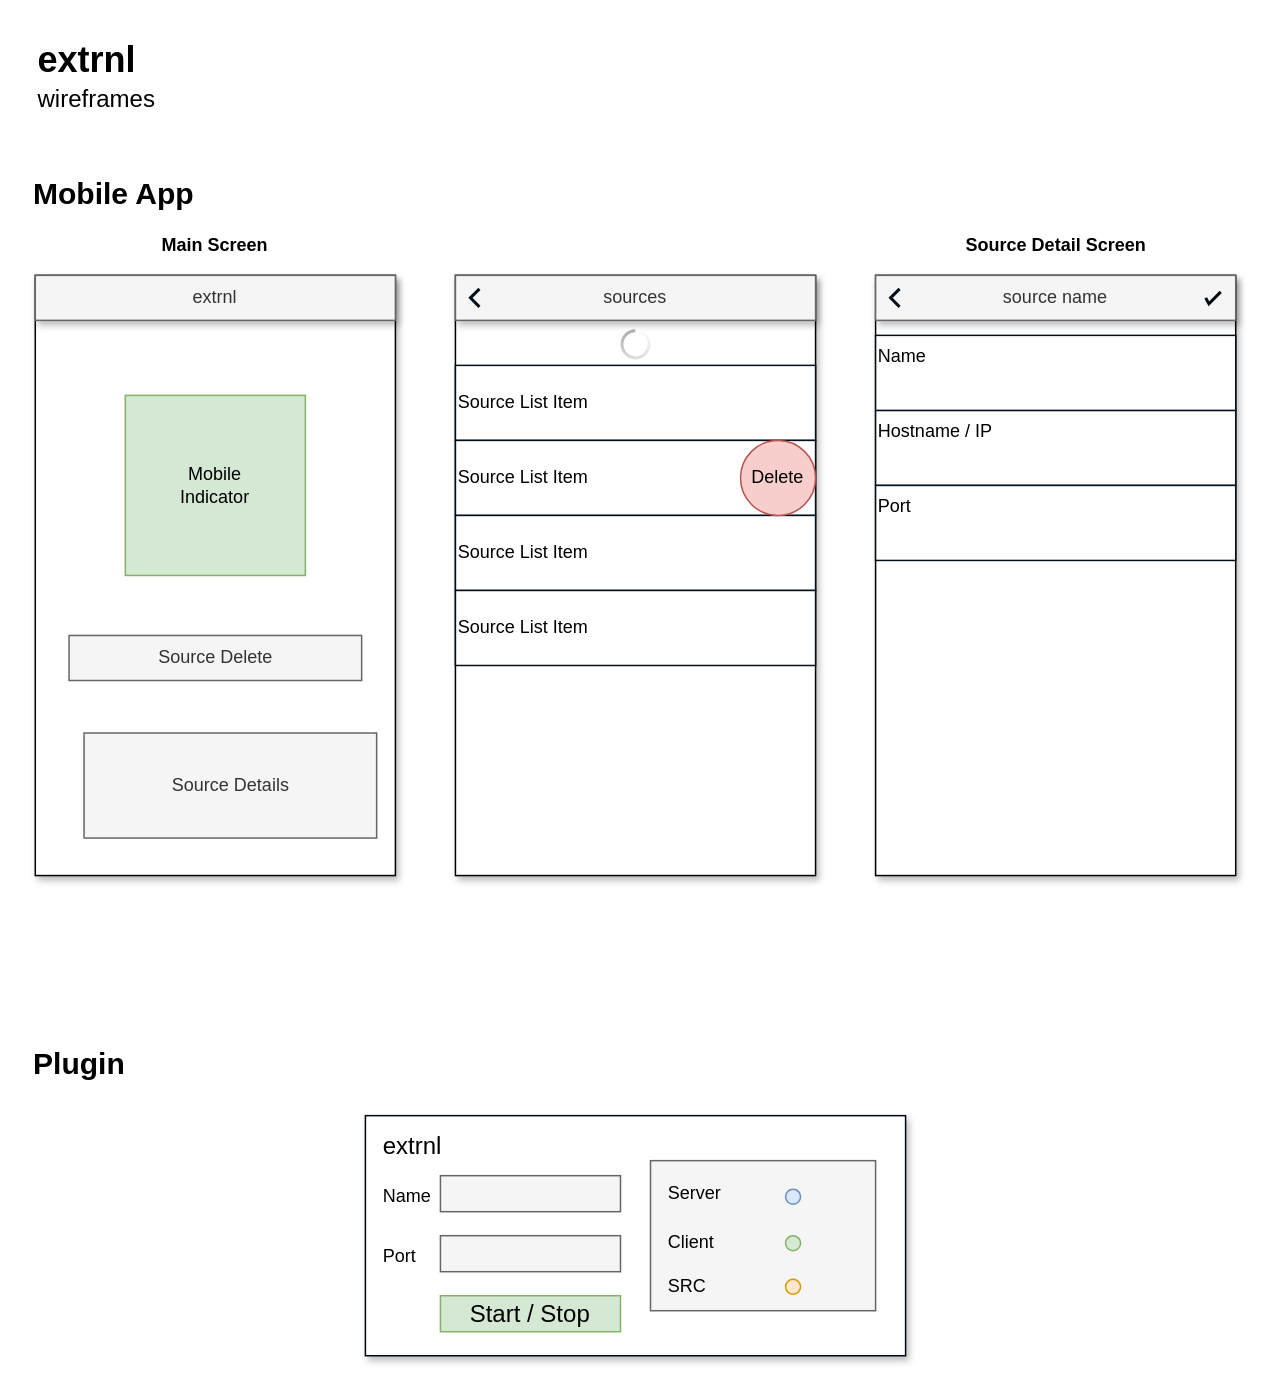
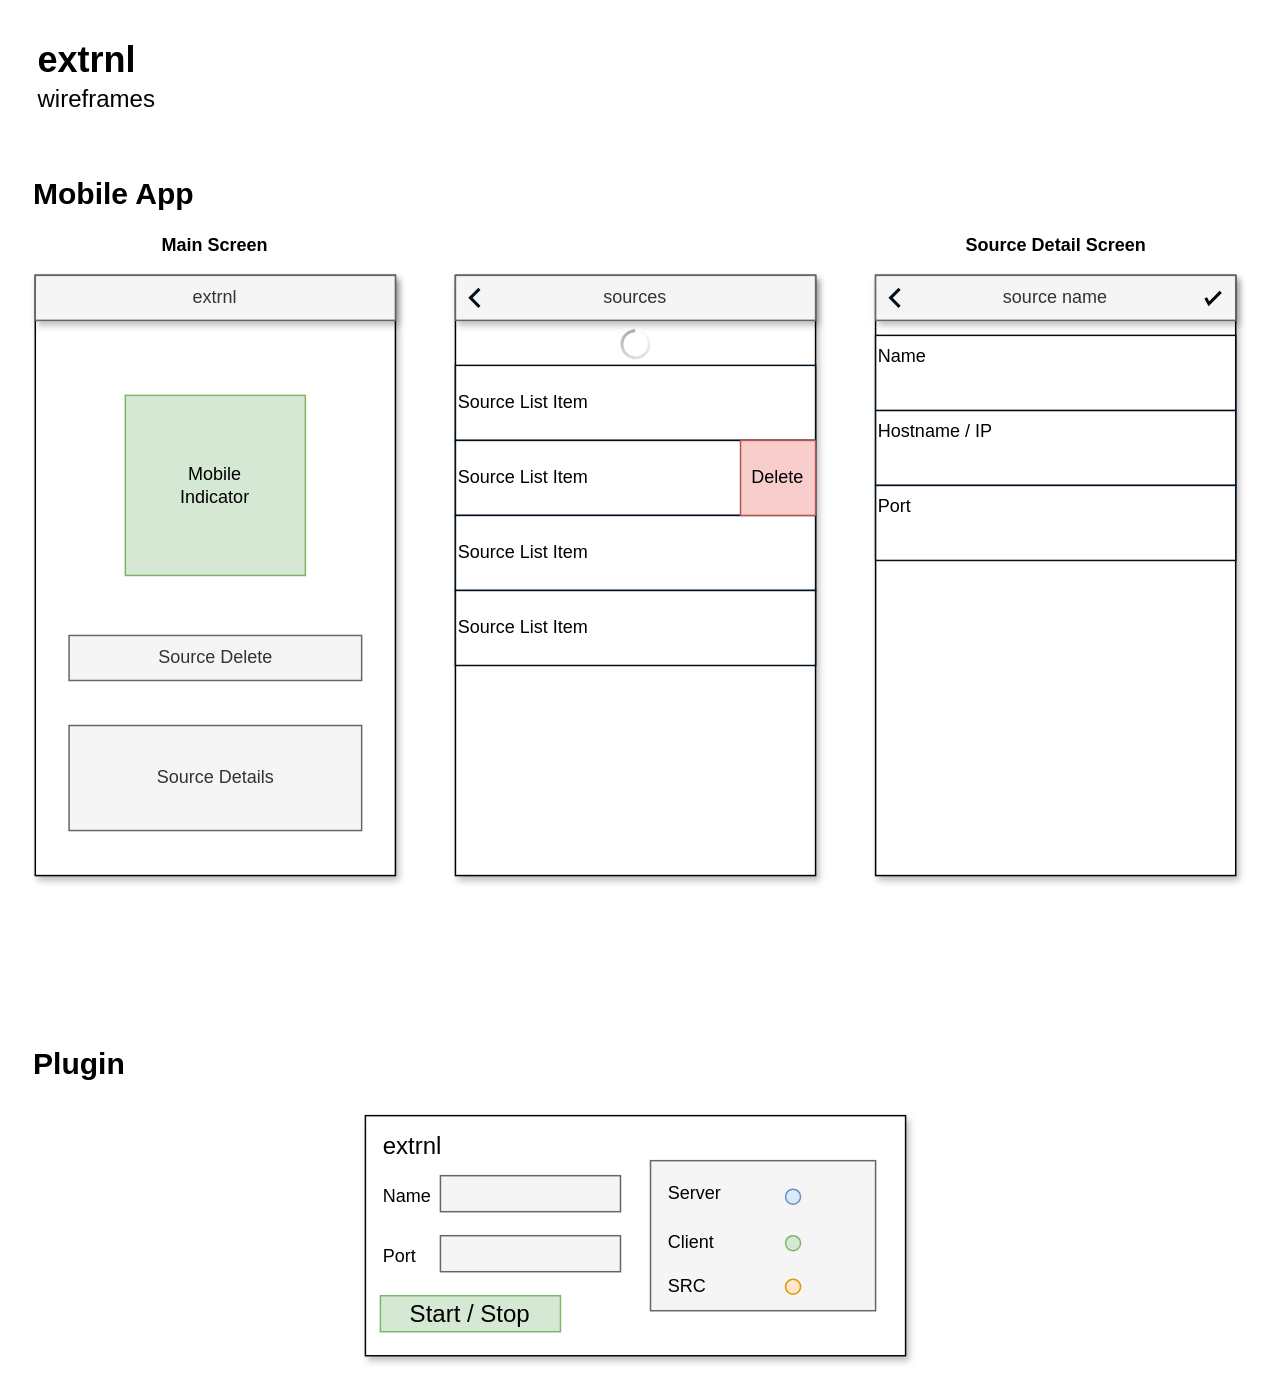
(778, 478) -> (778, 478)
(230, 785) -> (215, 778)
(530, 1313) -> (470, 1313)
